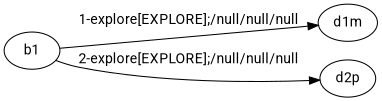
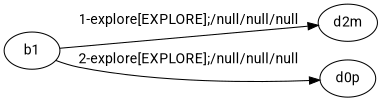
(348, 23) -> (348, 23)
(348, 79) -> (348, 79)
